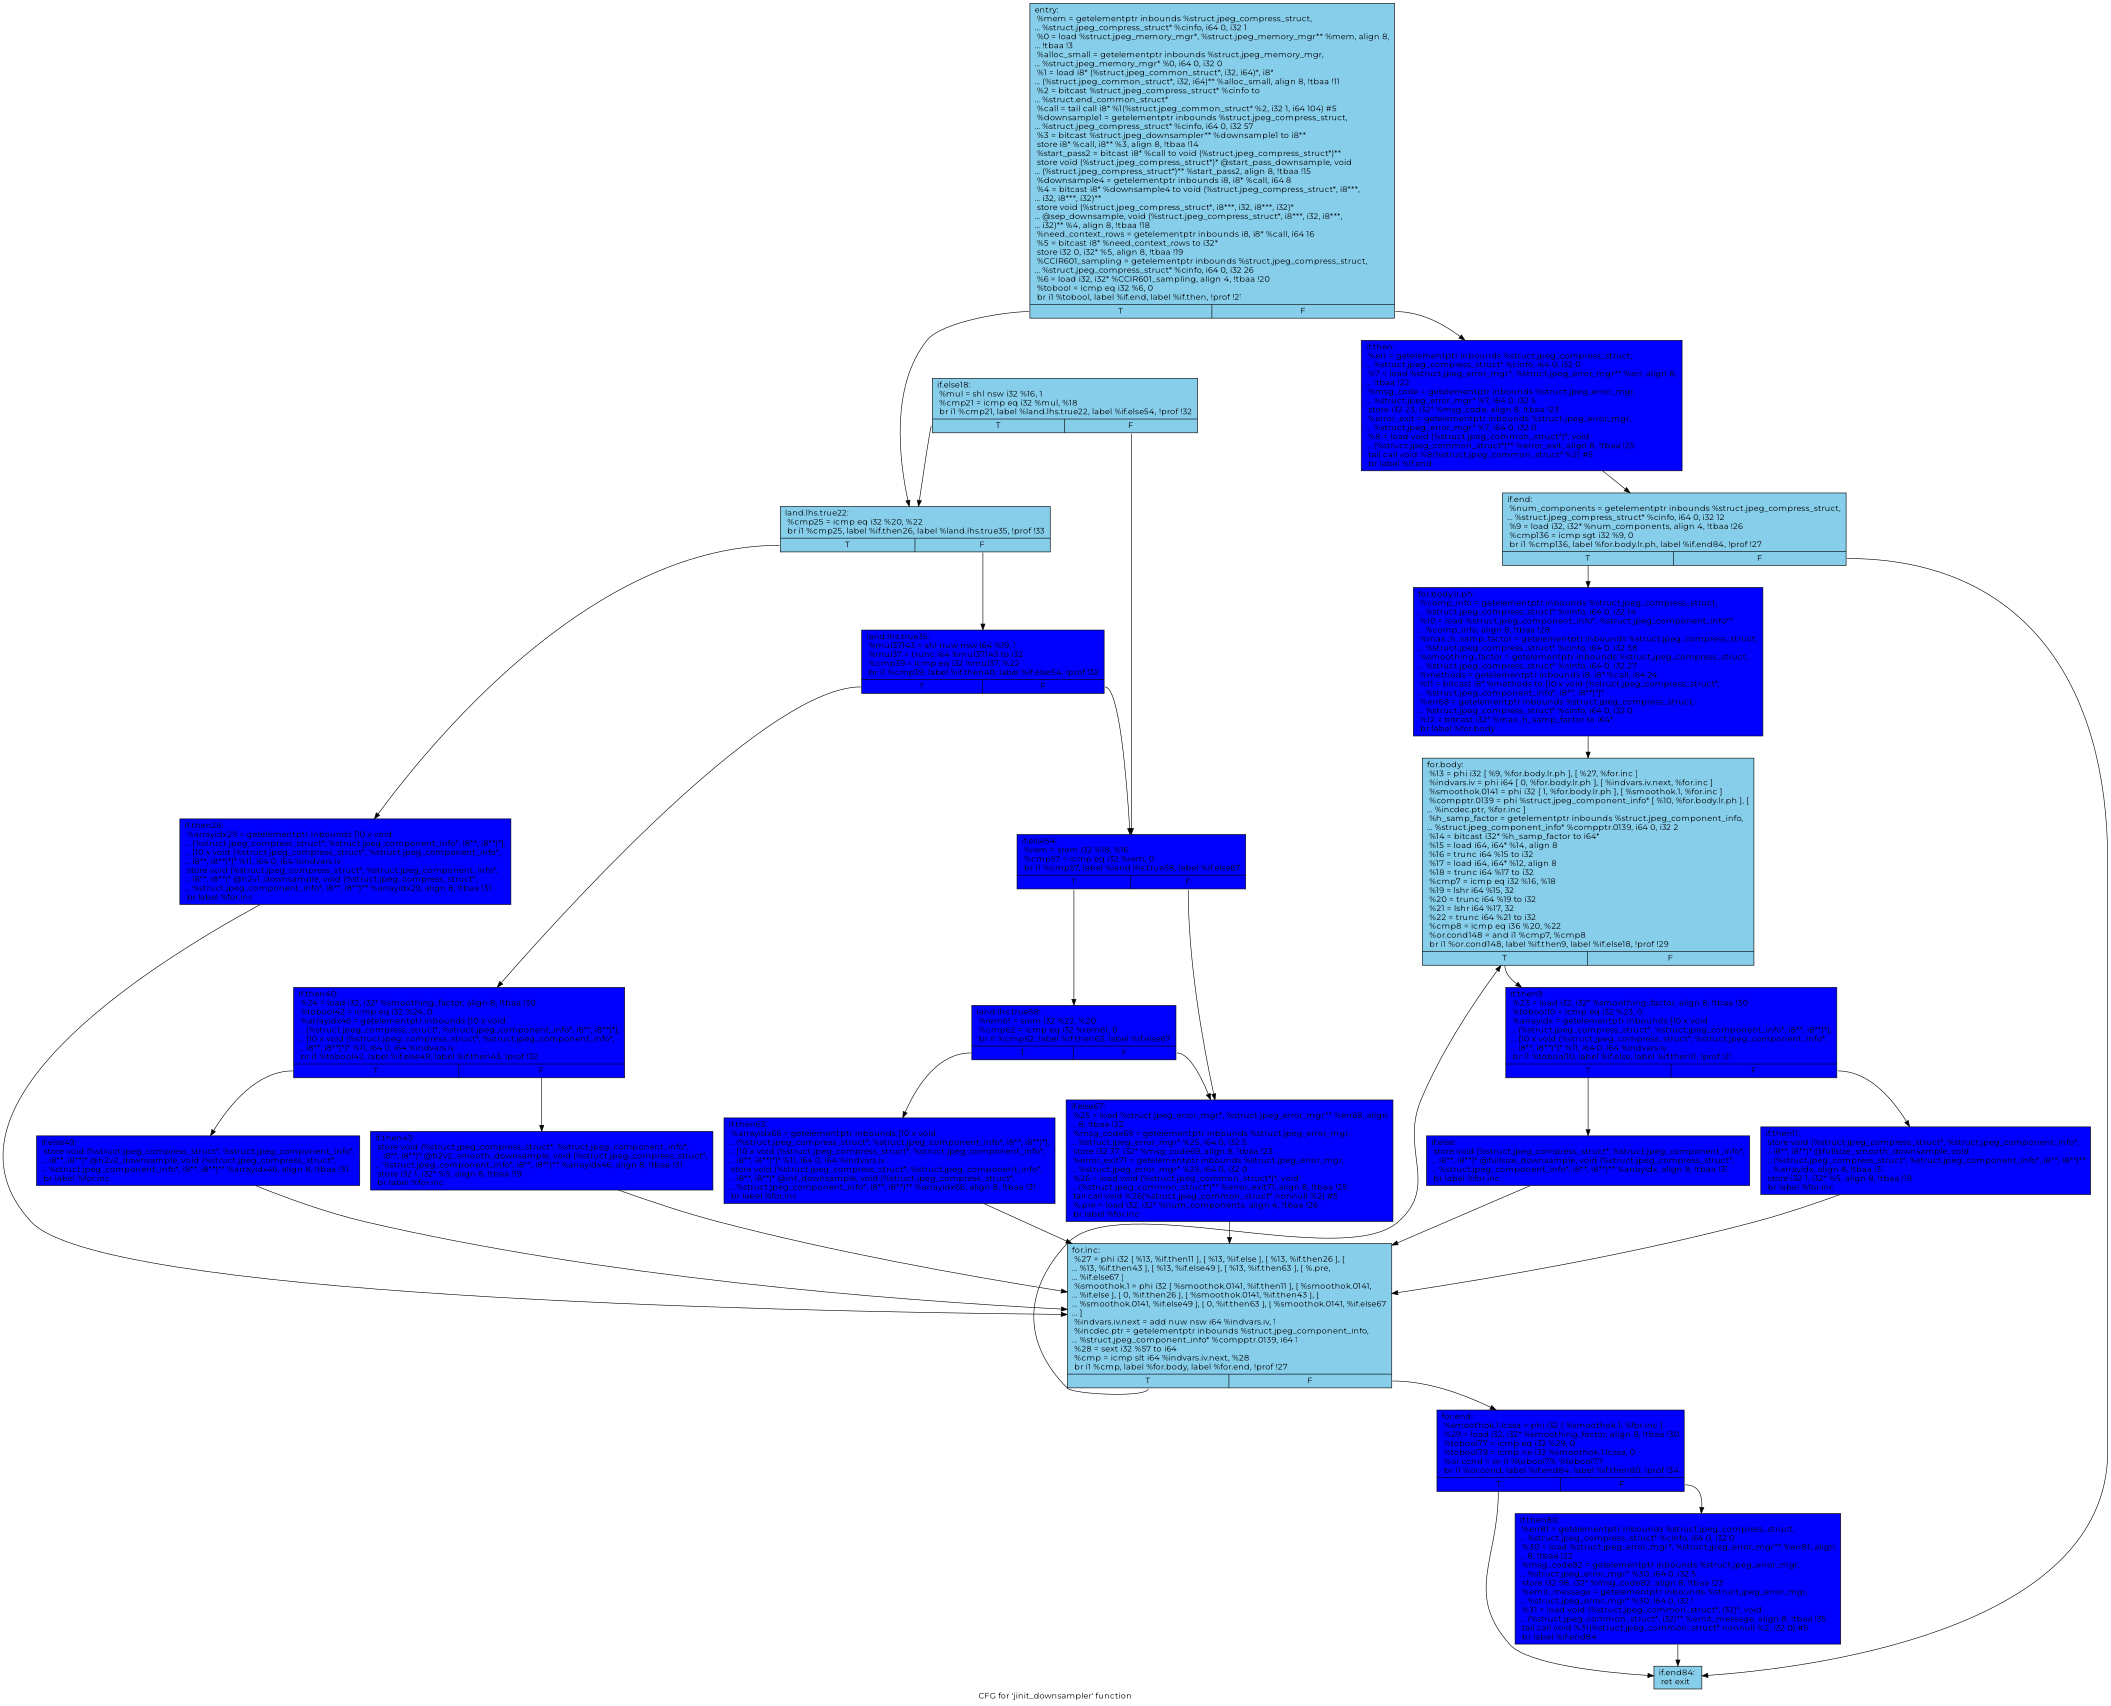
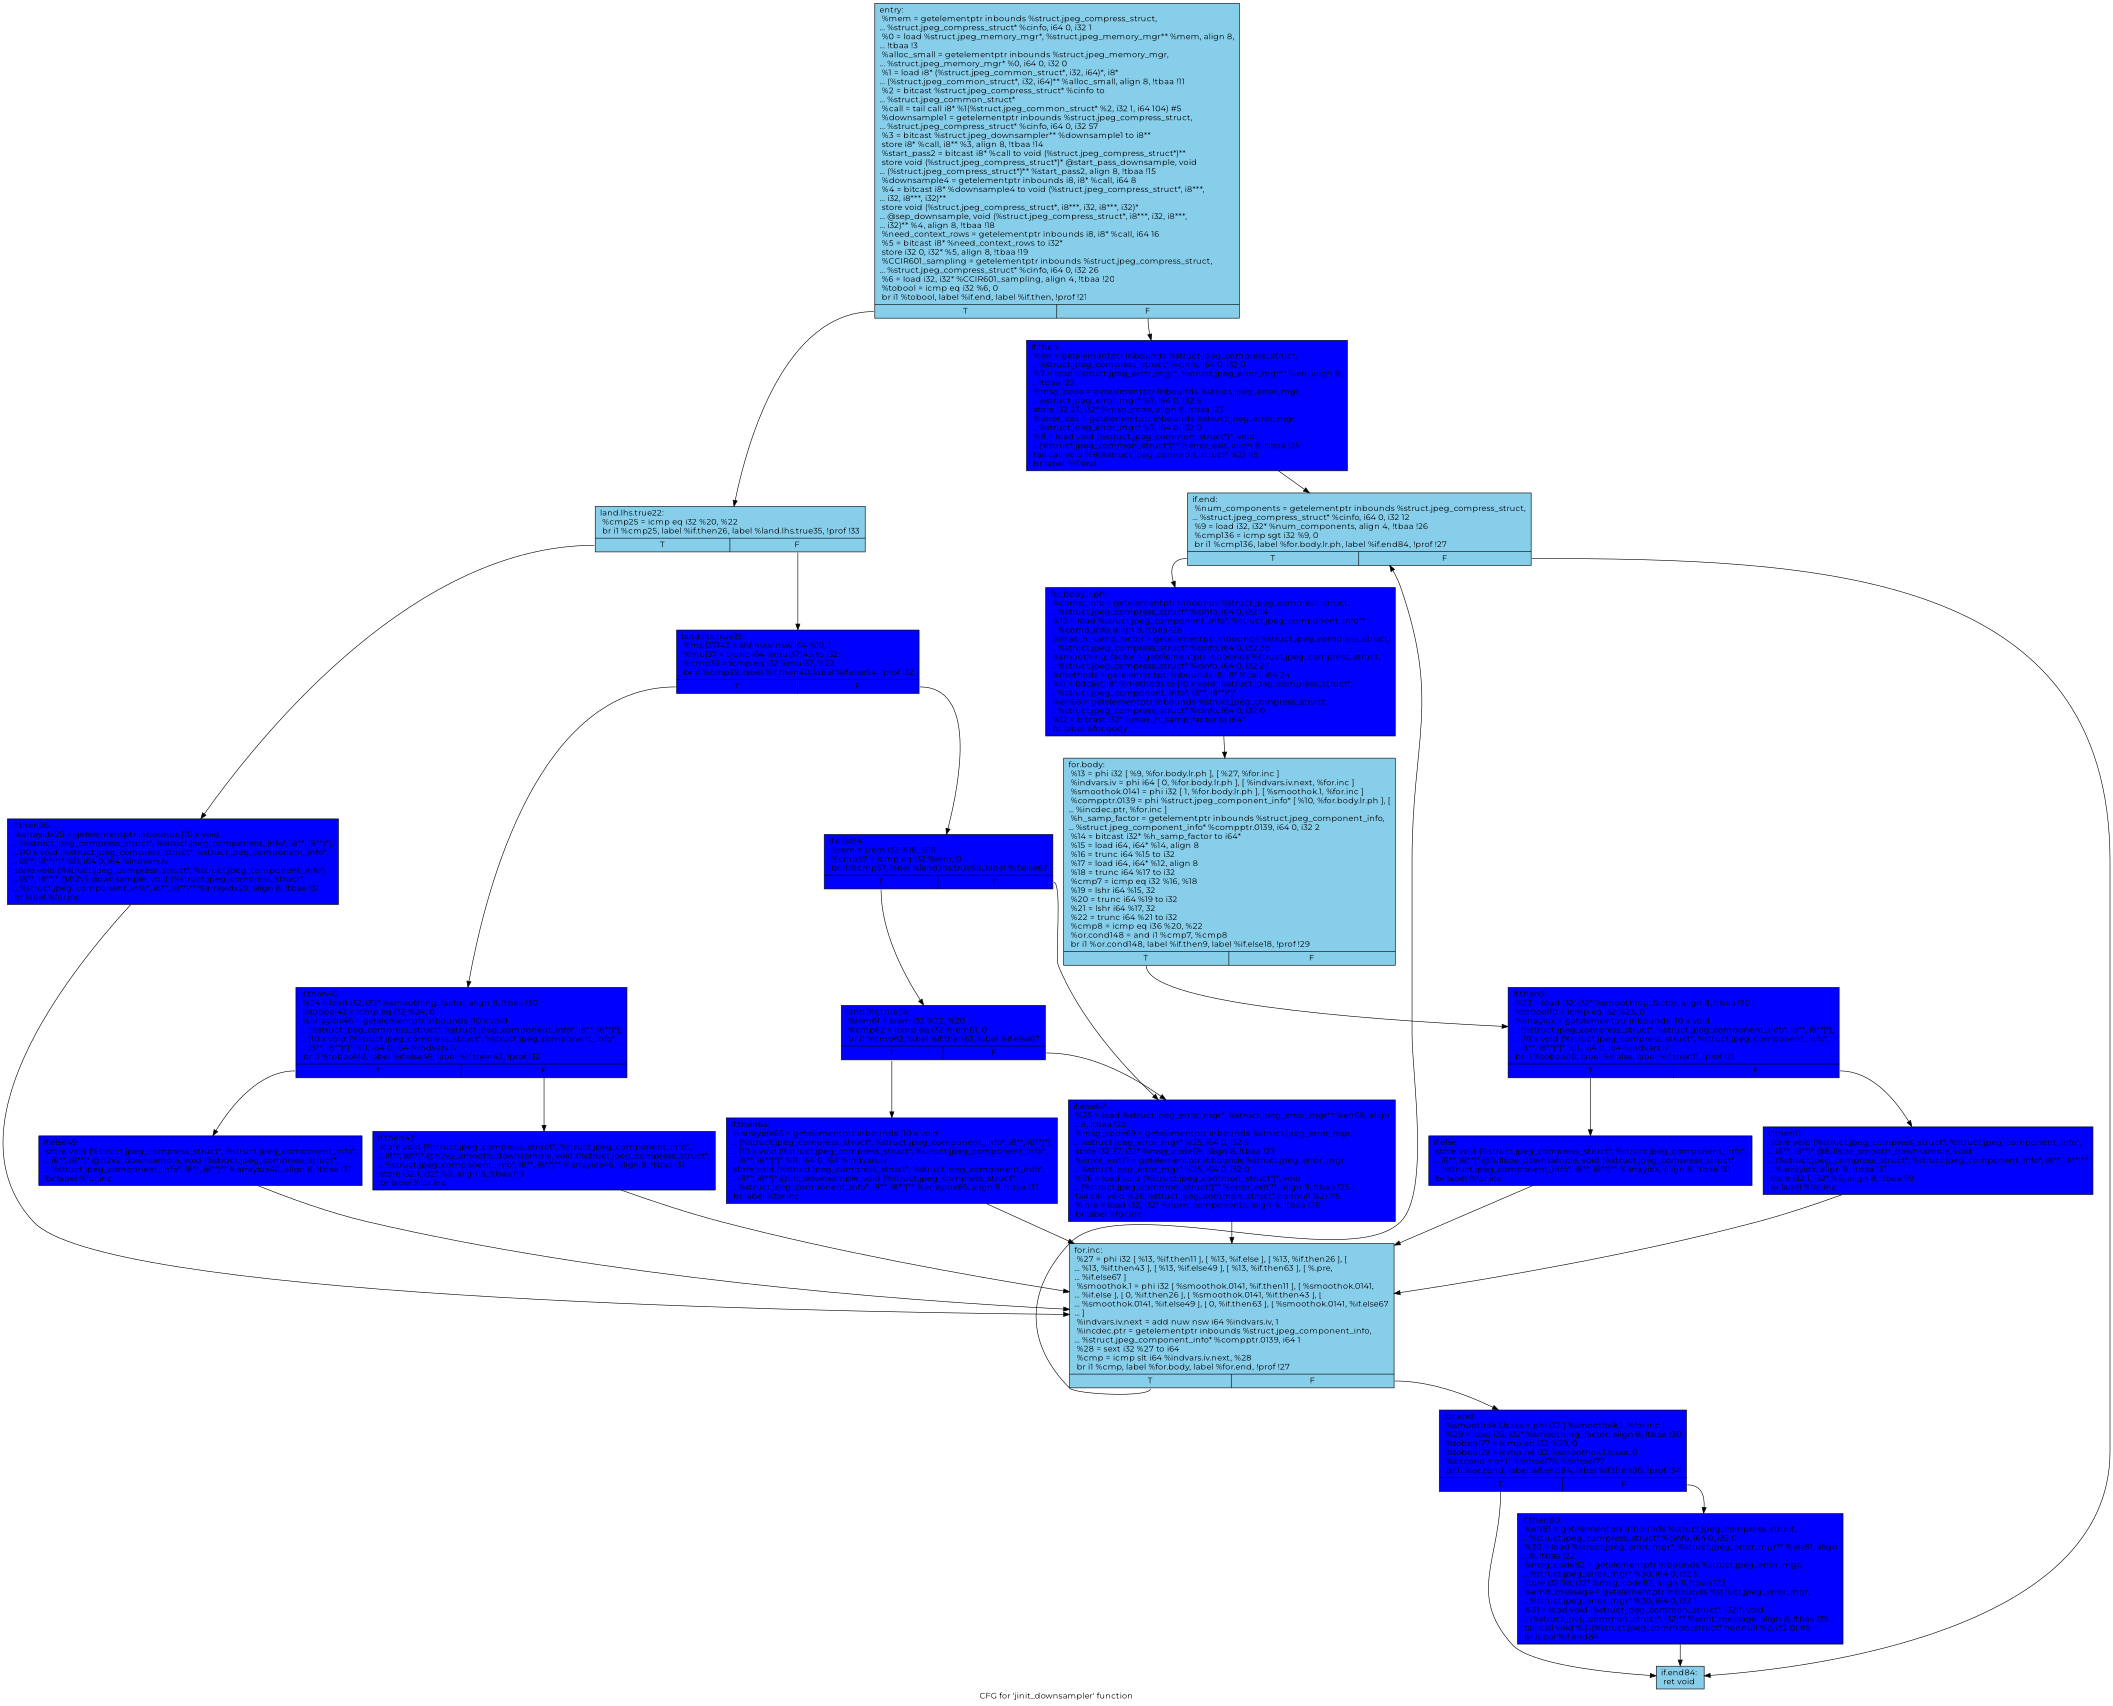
(1101, 100) -> (948, 100)
(1065, 406) -> none
(1249, 1233) -> (1414, 1188)
(1124, 1349) -> (1127, 1349)
(1675, 1682) -> (1678, 1682)
